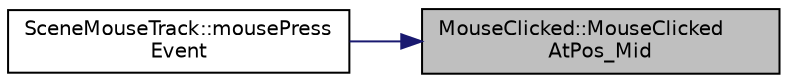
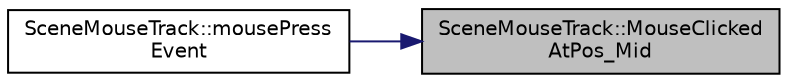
(601, 41) -> (601, 41)
